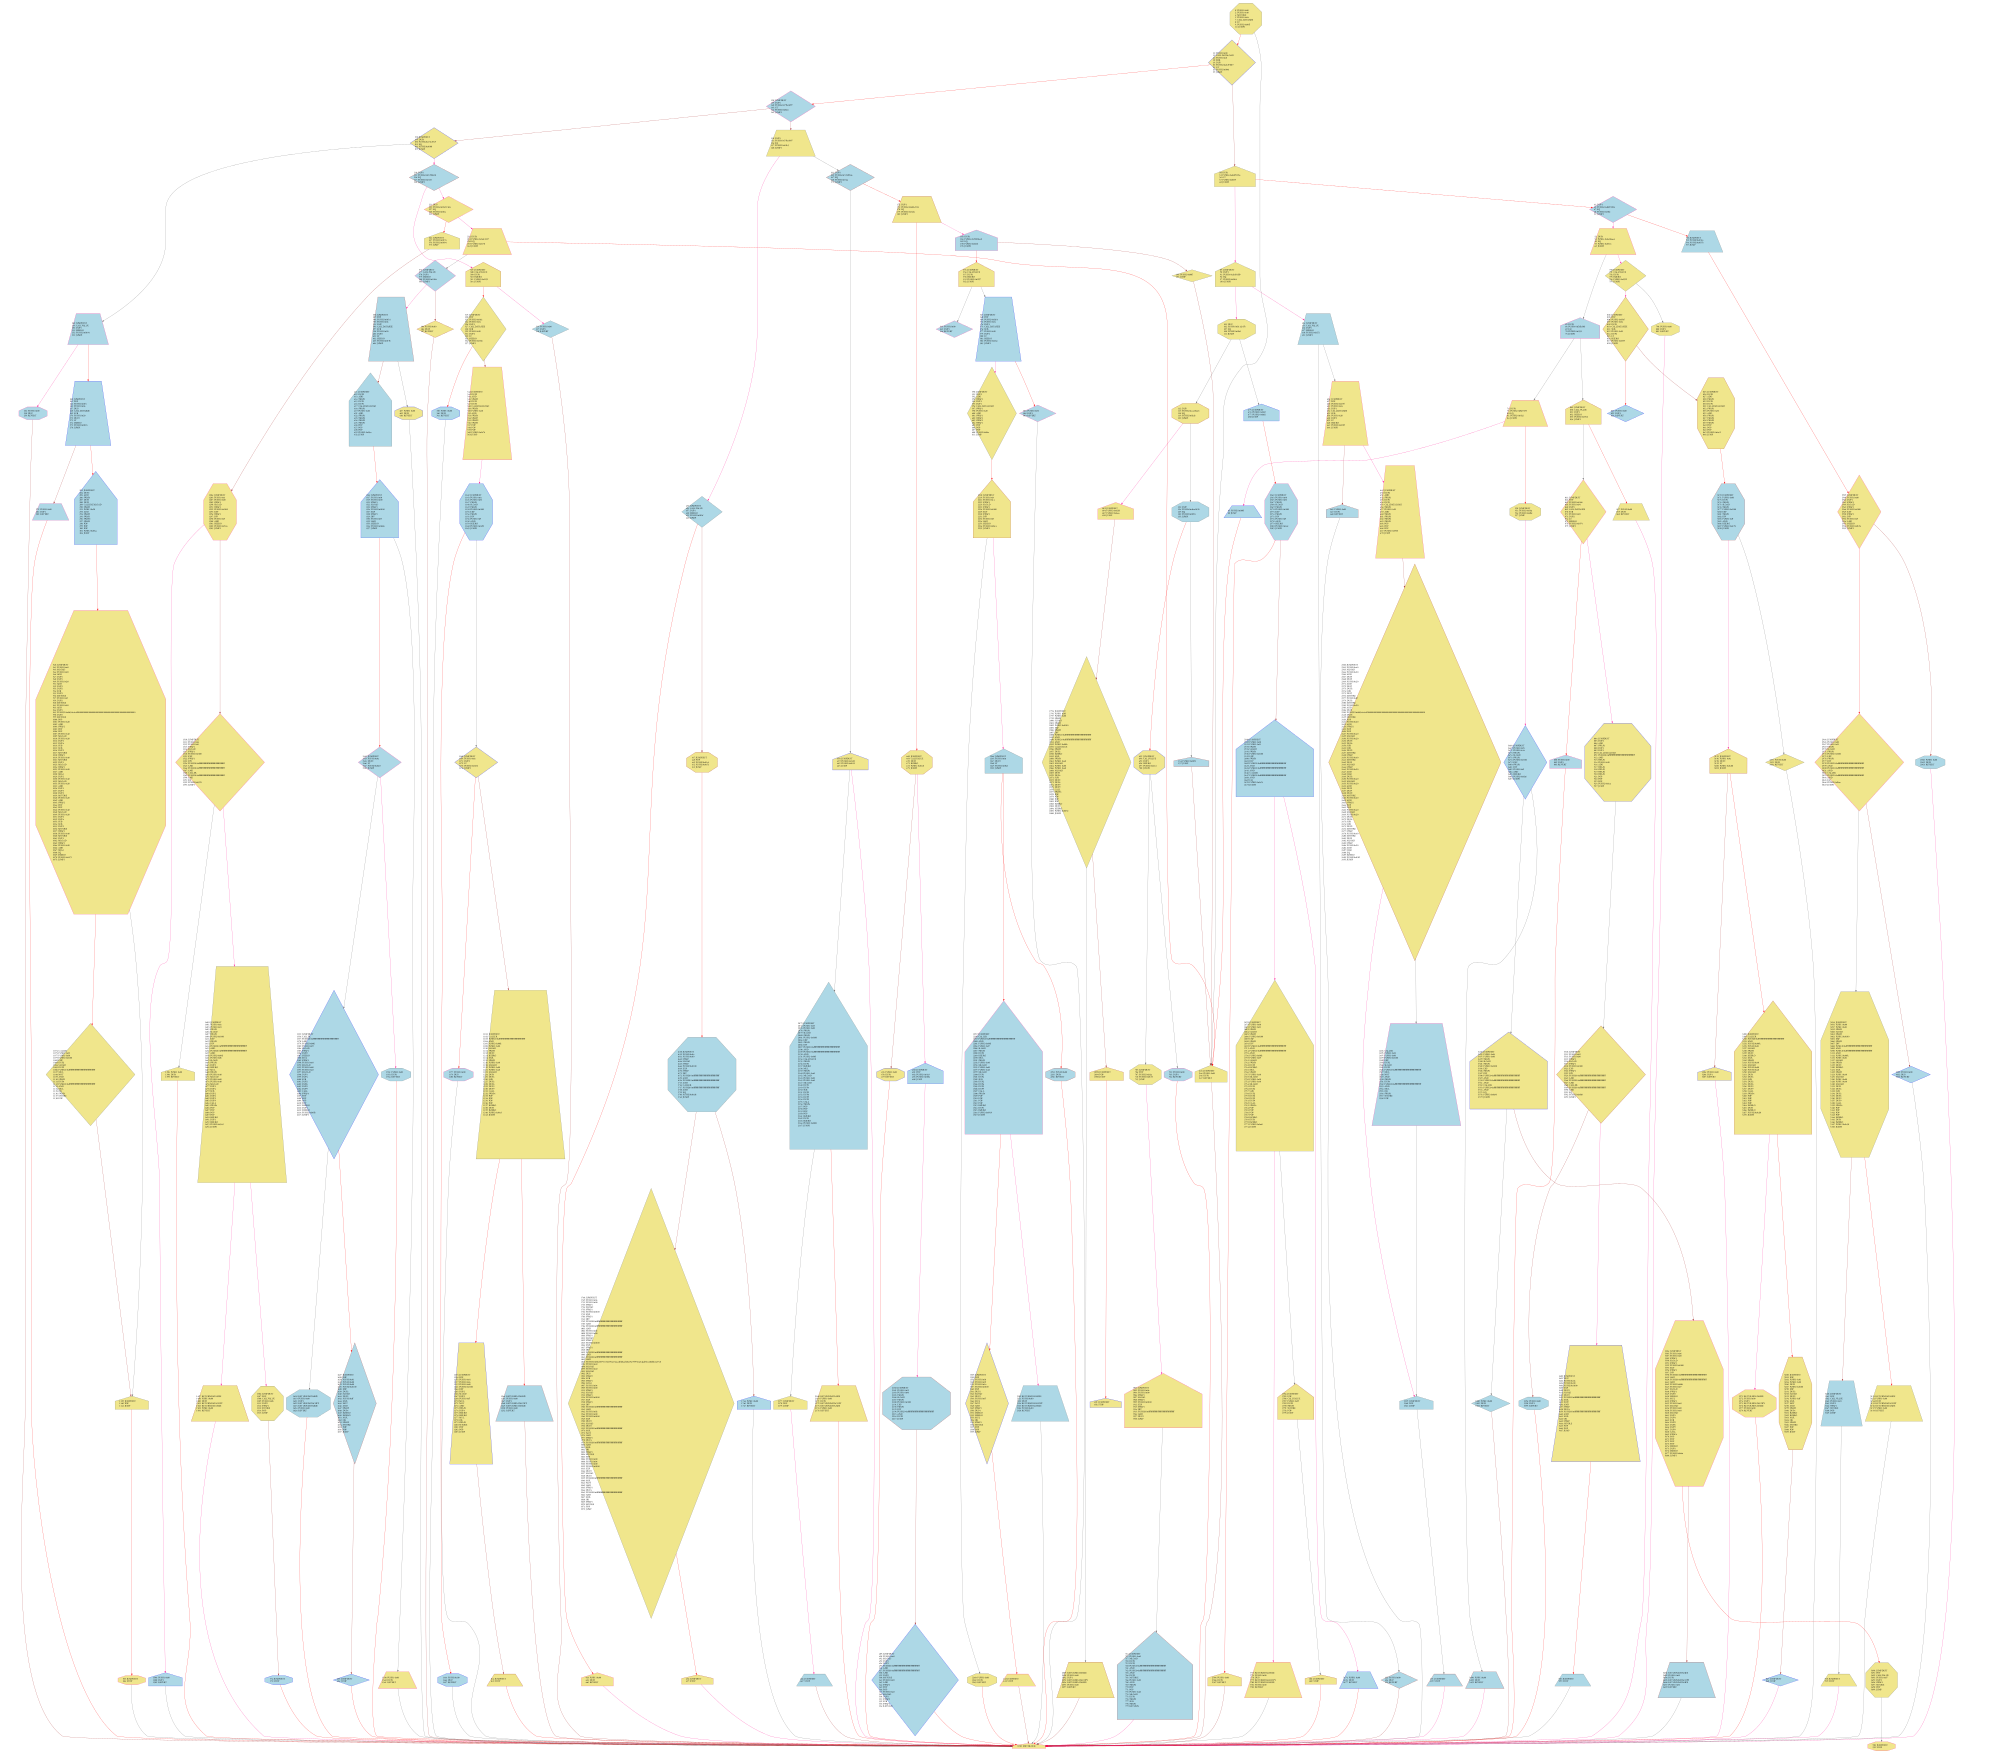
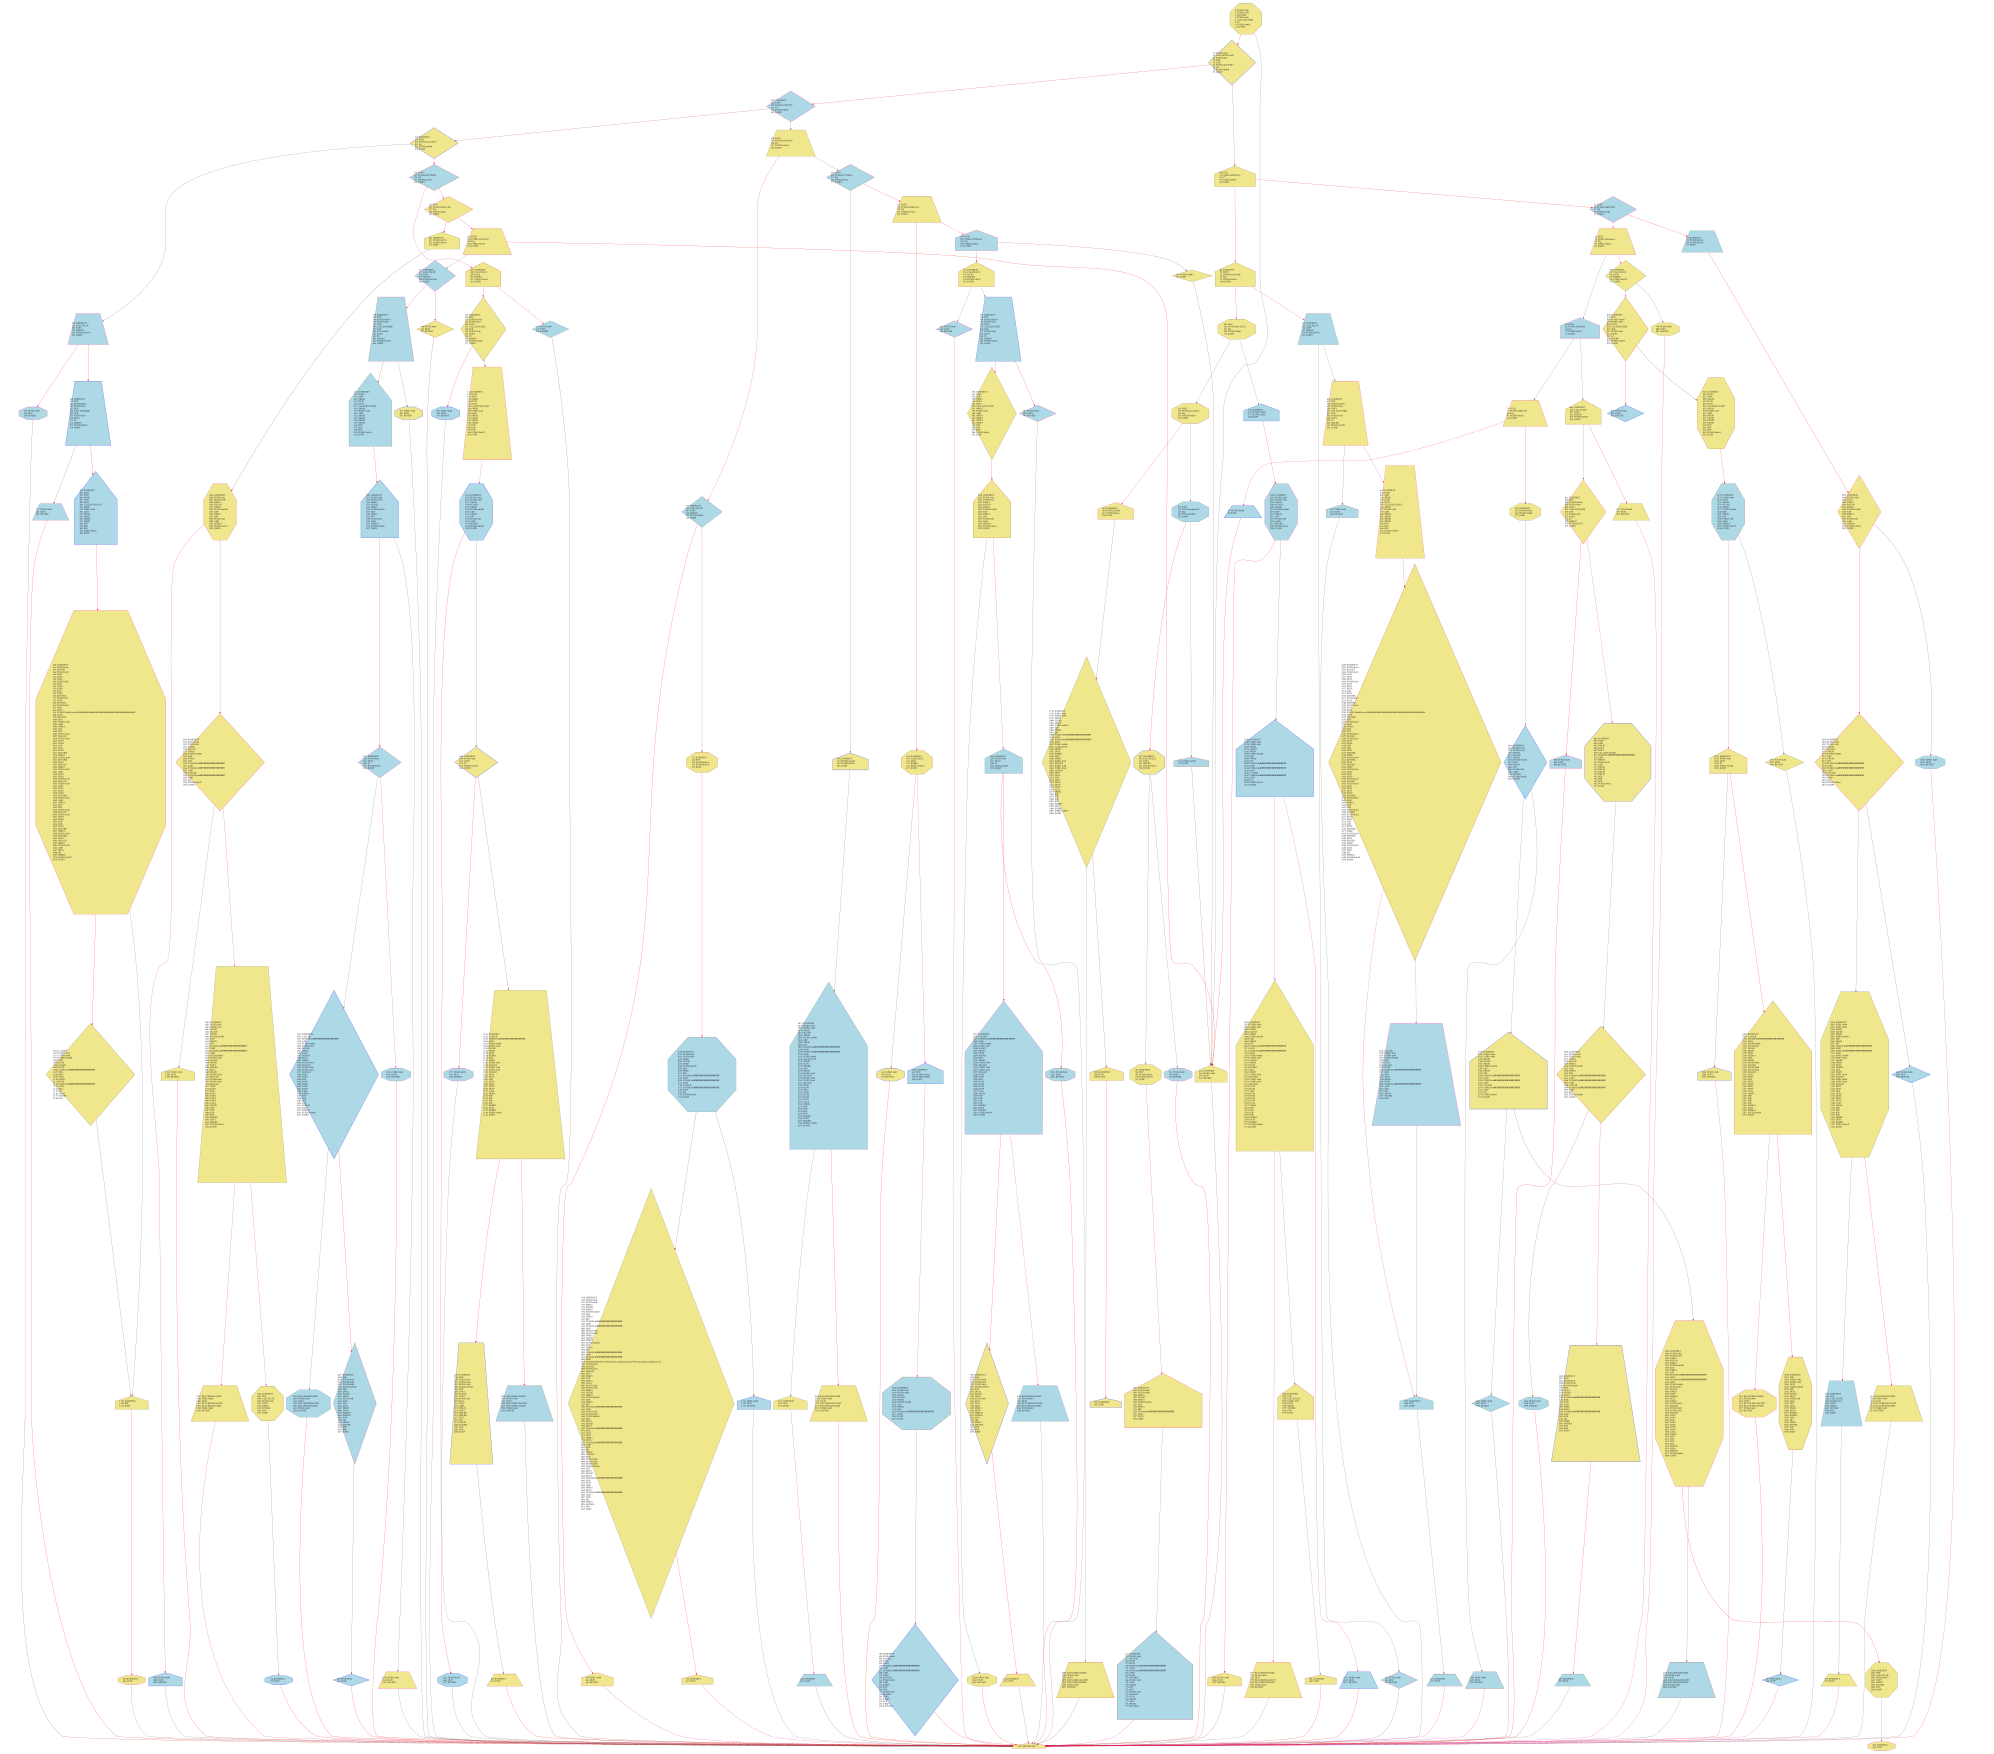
(874, 1328) -> (953, 1060)
